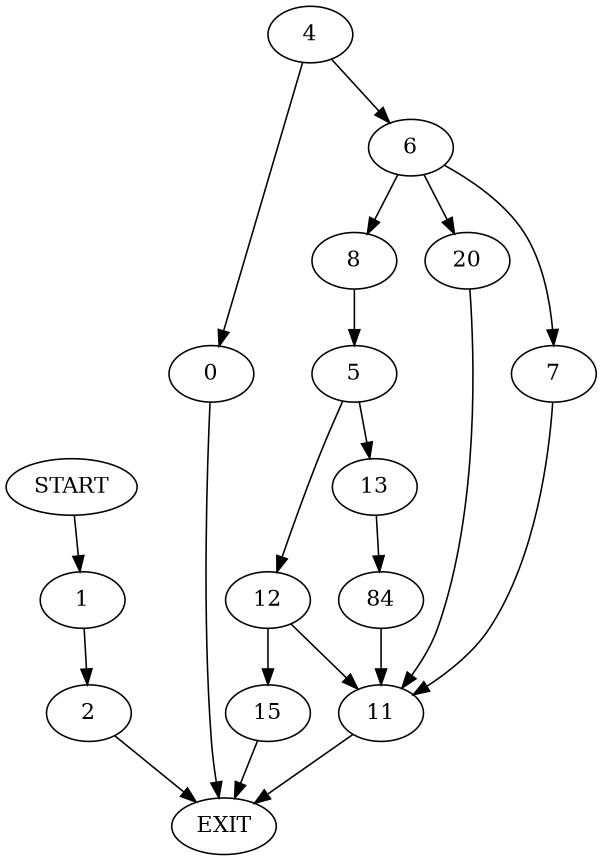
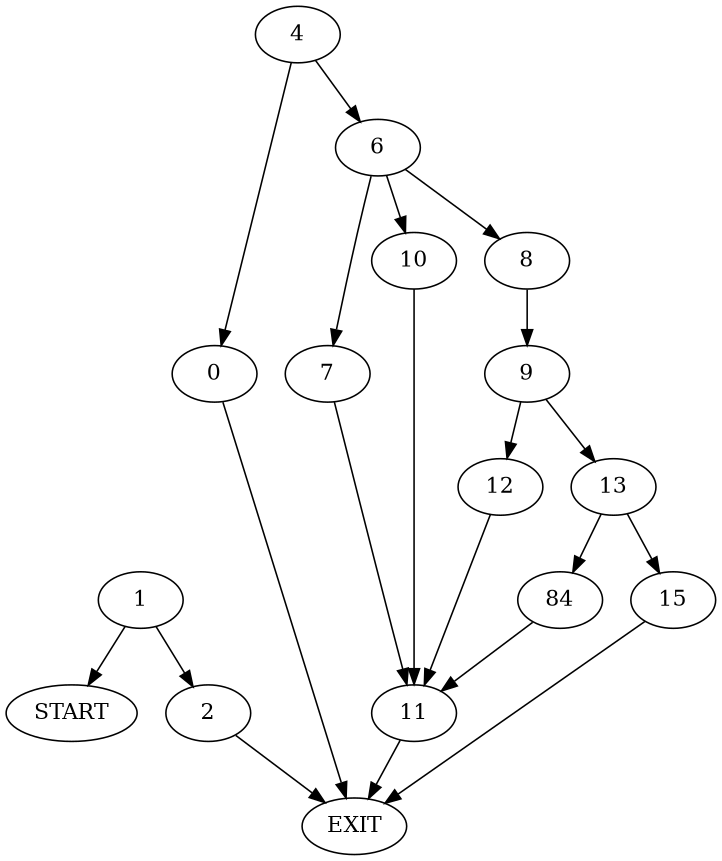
(467, 261) -> (414, 261)
(354, 374) -> (527, 374)
(76, 536) -> (111, 649)
(268, 649) -> (640, 536)
